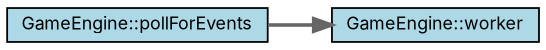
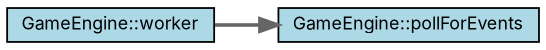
(291, 25) -> (237, 25)
